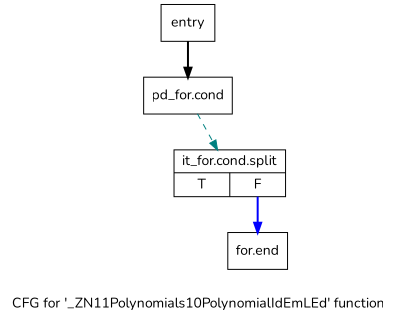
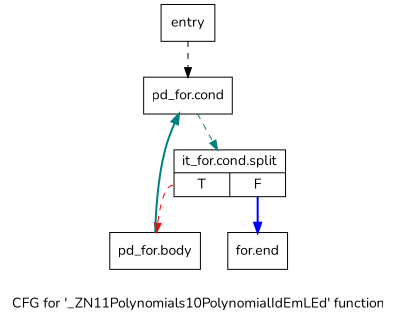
(188, 54) -> (188, 54)
none -> (155, 251)
